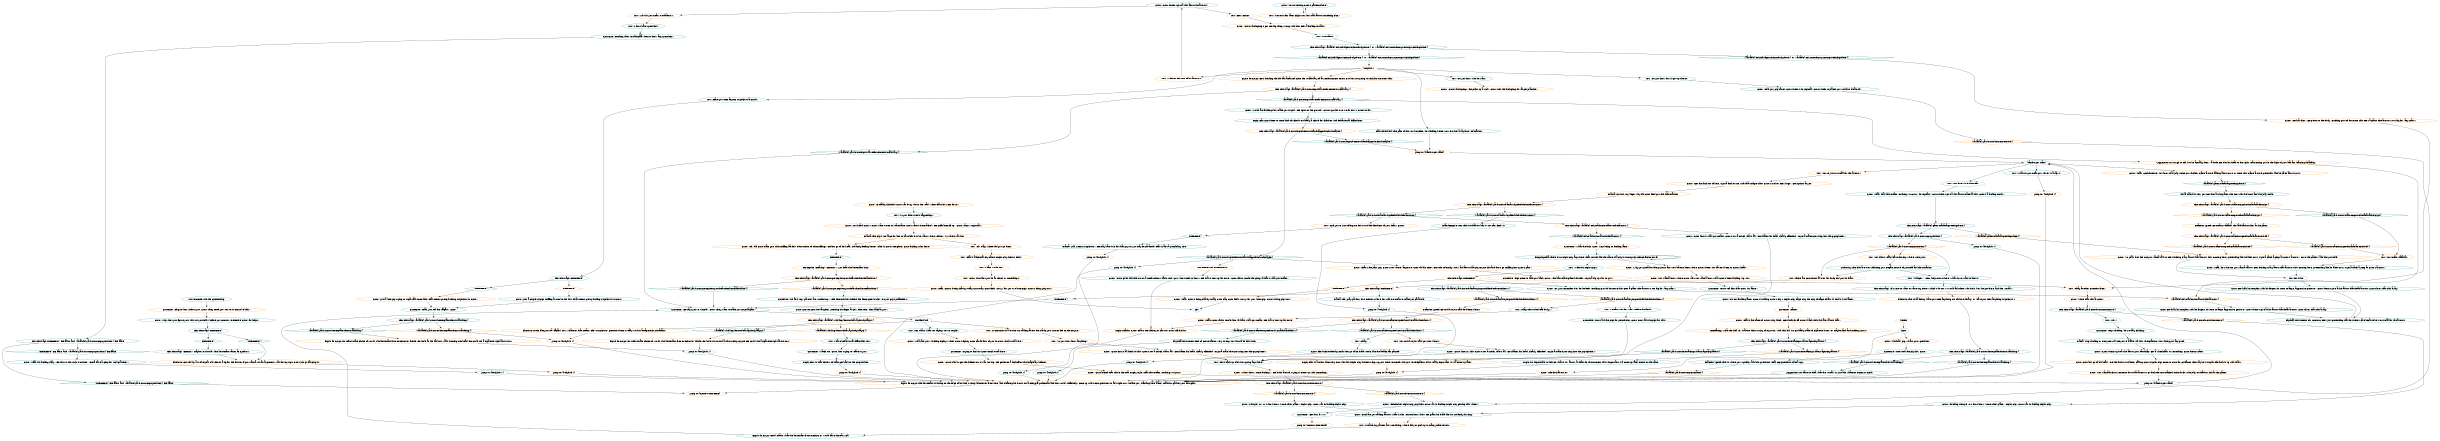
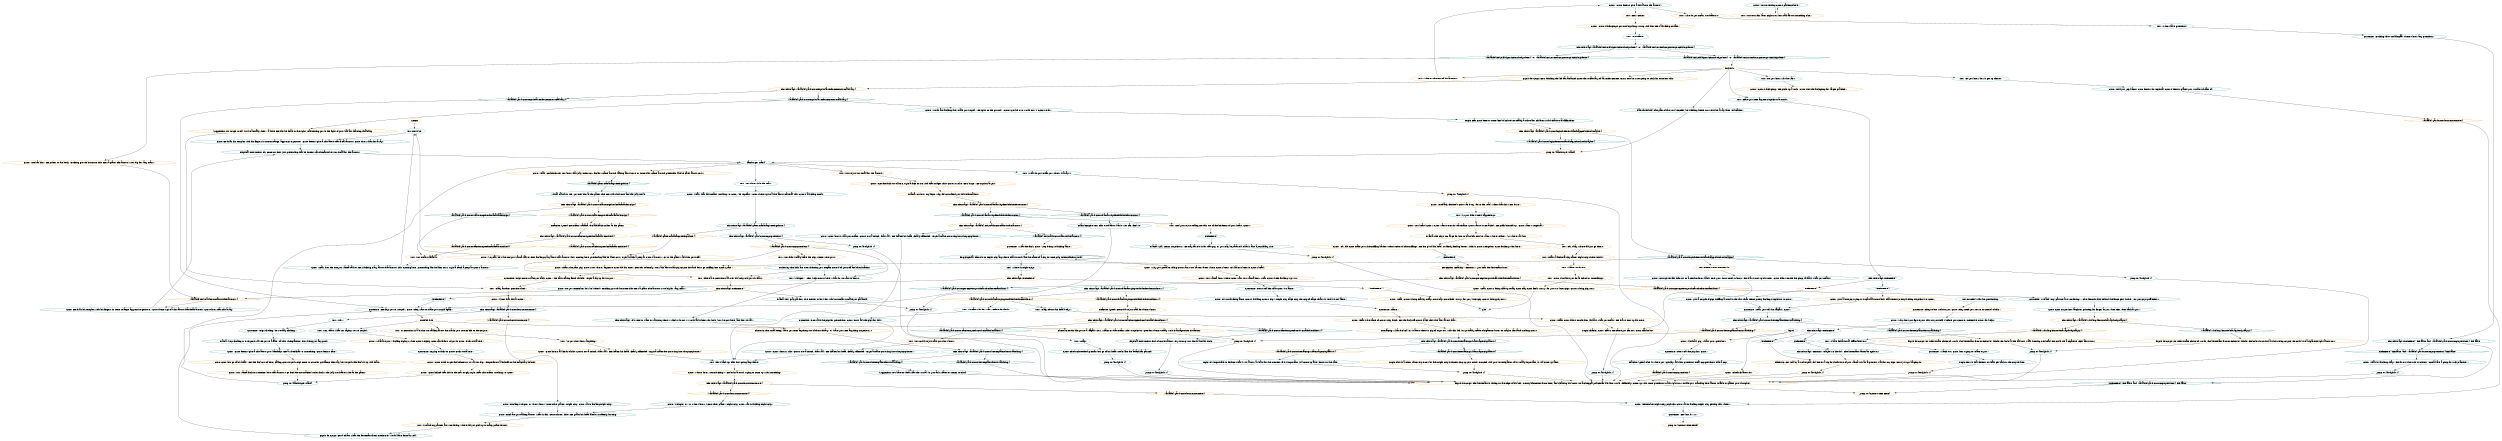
(2037, 163) -> (756, 163)
(922, 320) -> (426, 320)
(1904, 320) -> (414, 121)
(1904, 325) -> (414, 125)
(1904, 331) -> (1791, 331)
